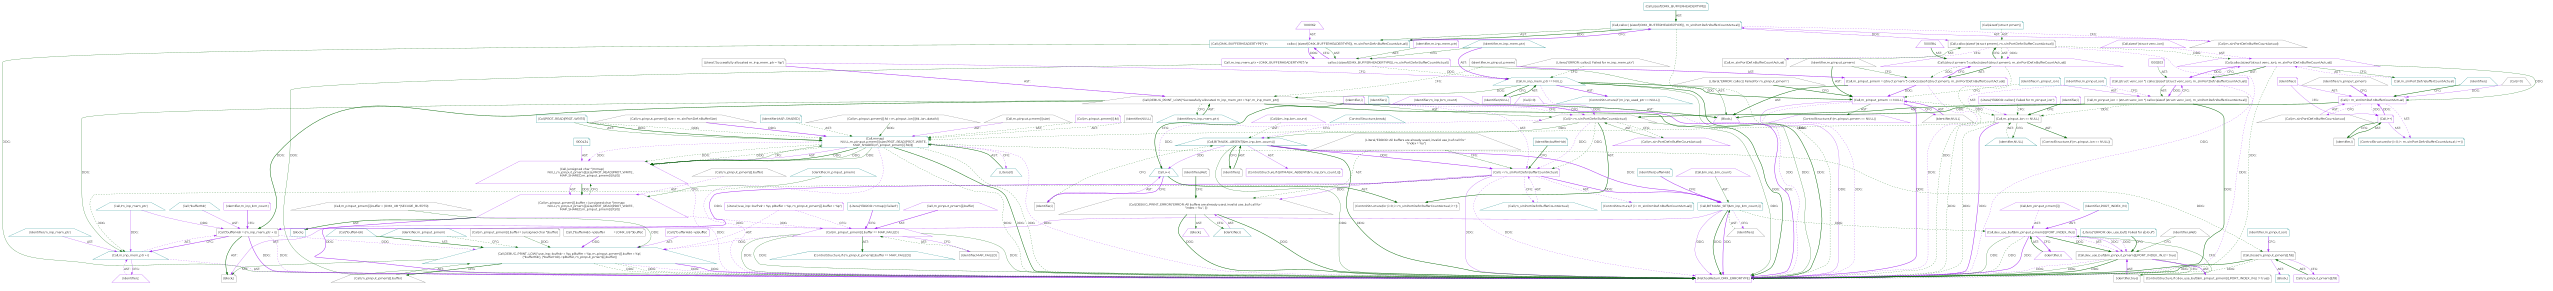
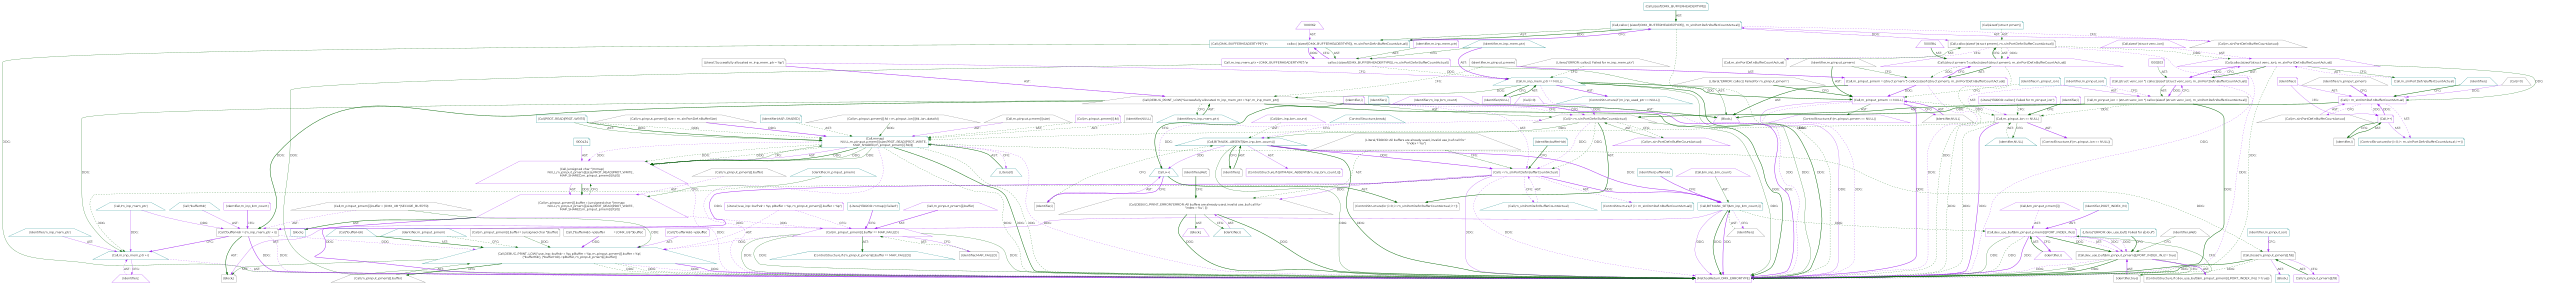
(2046, 130) -> (2046, 130)
(178, 242) -> (311, 218)
